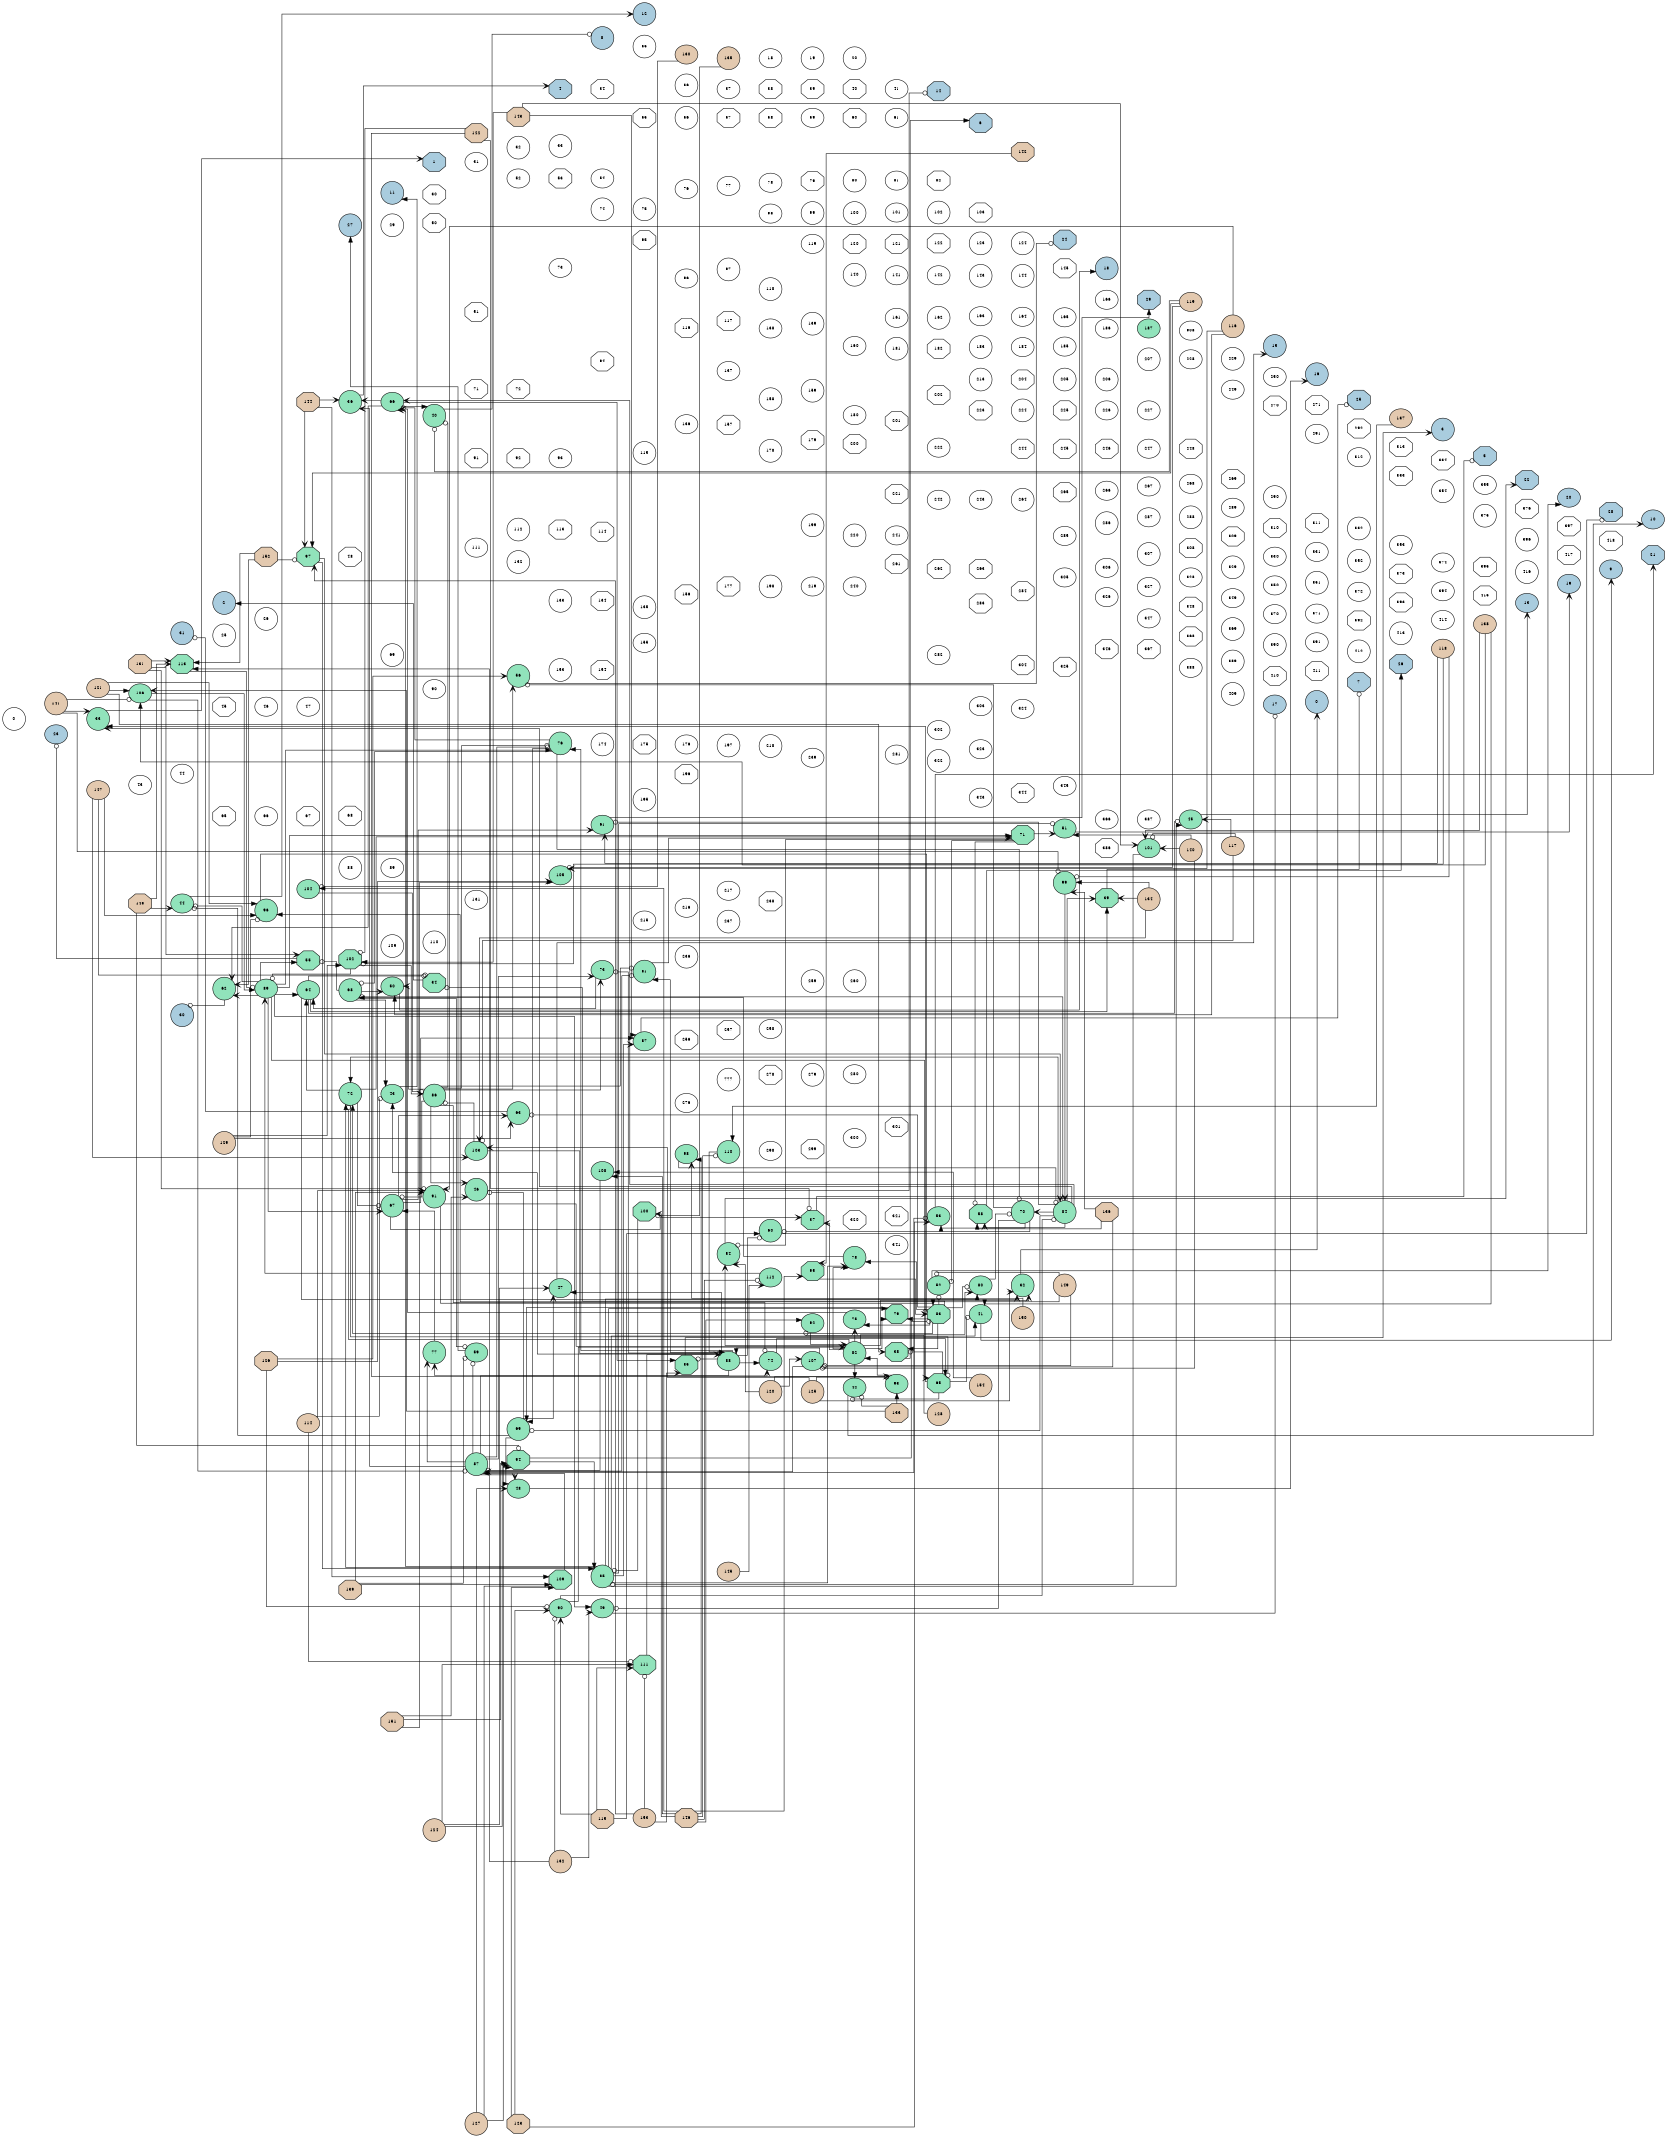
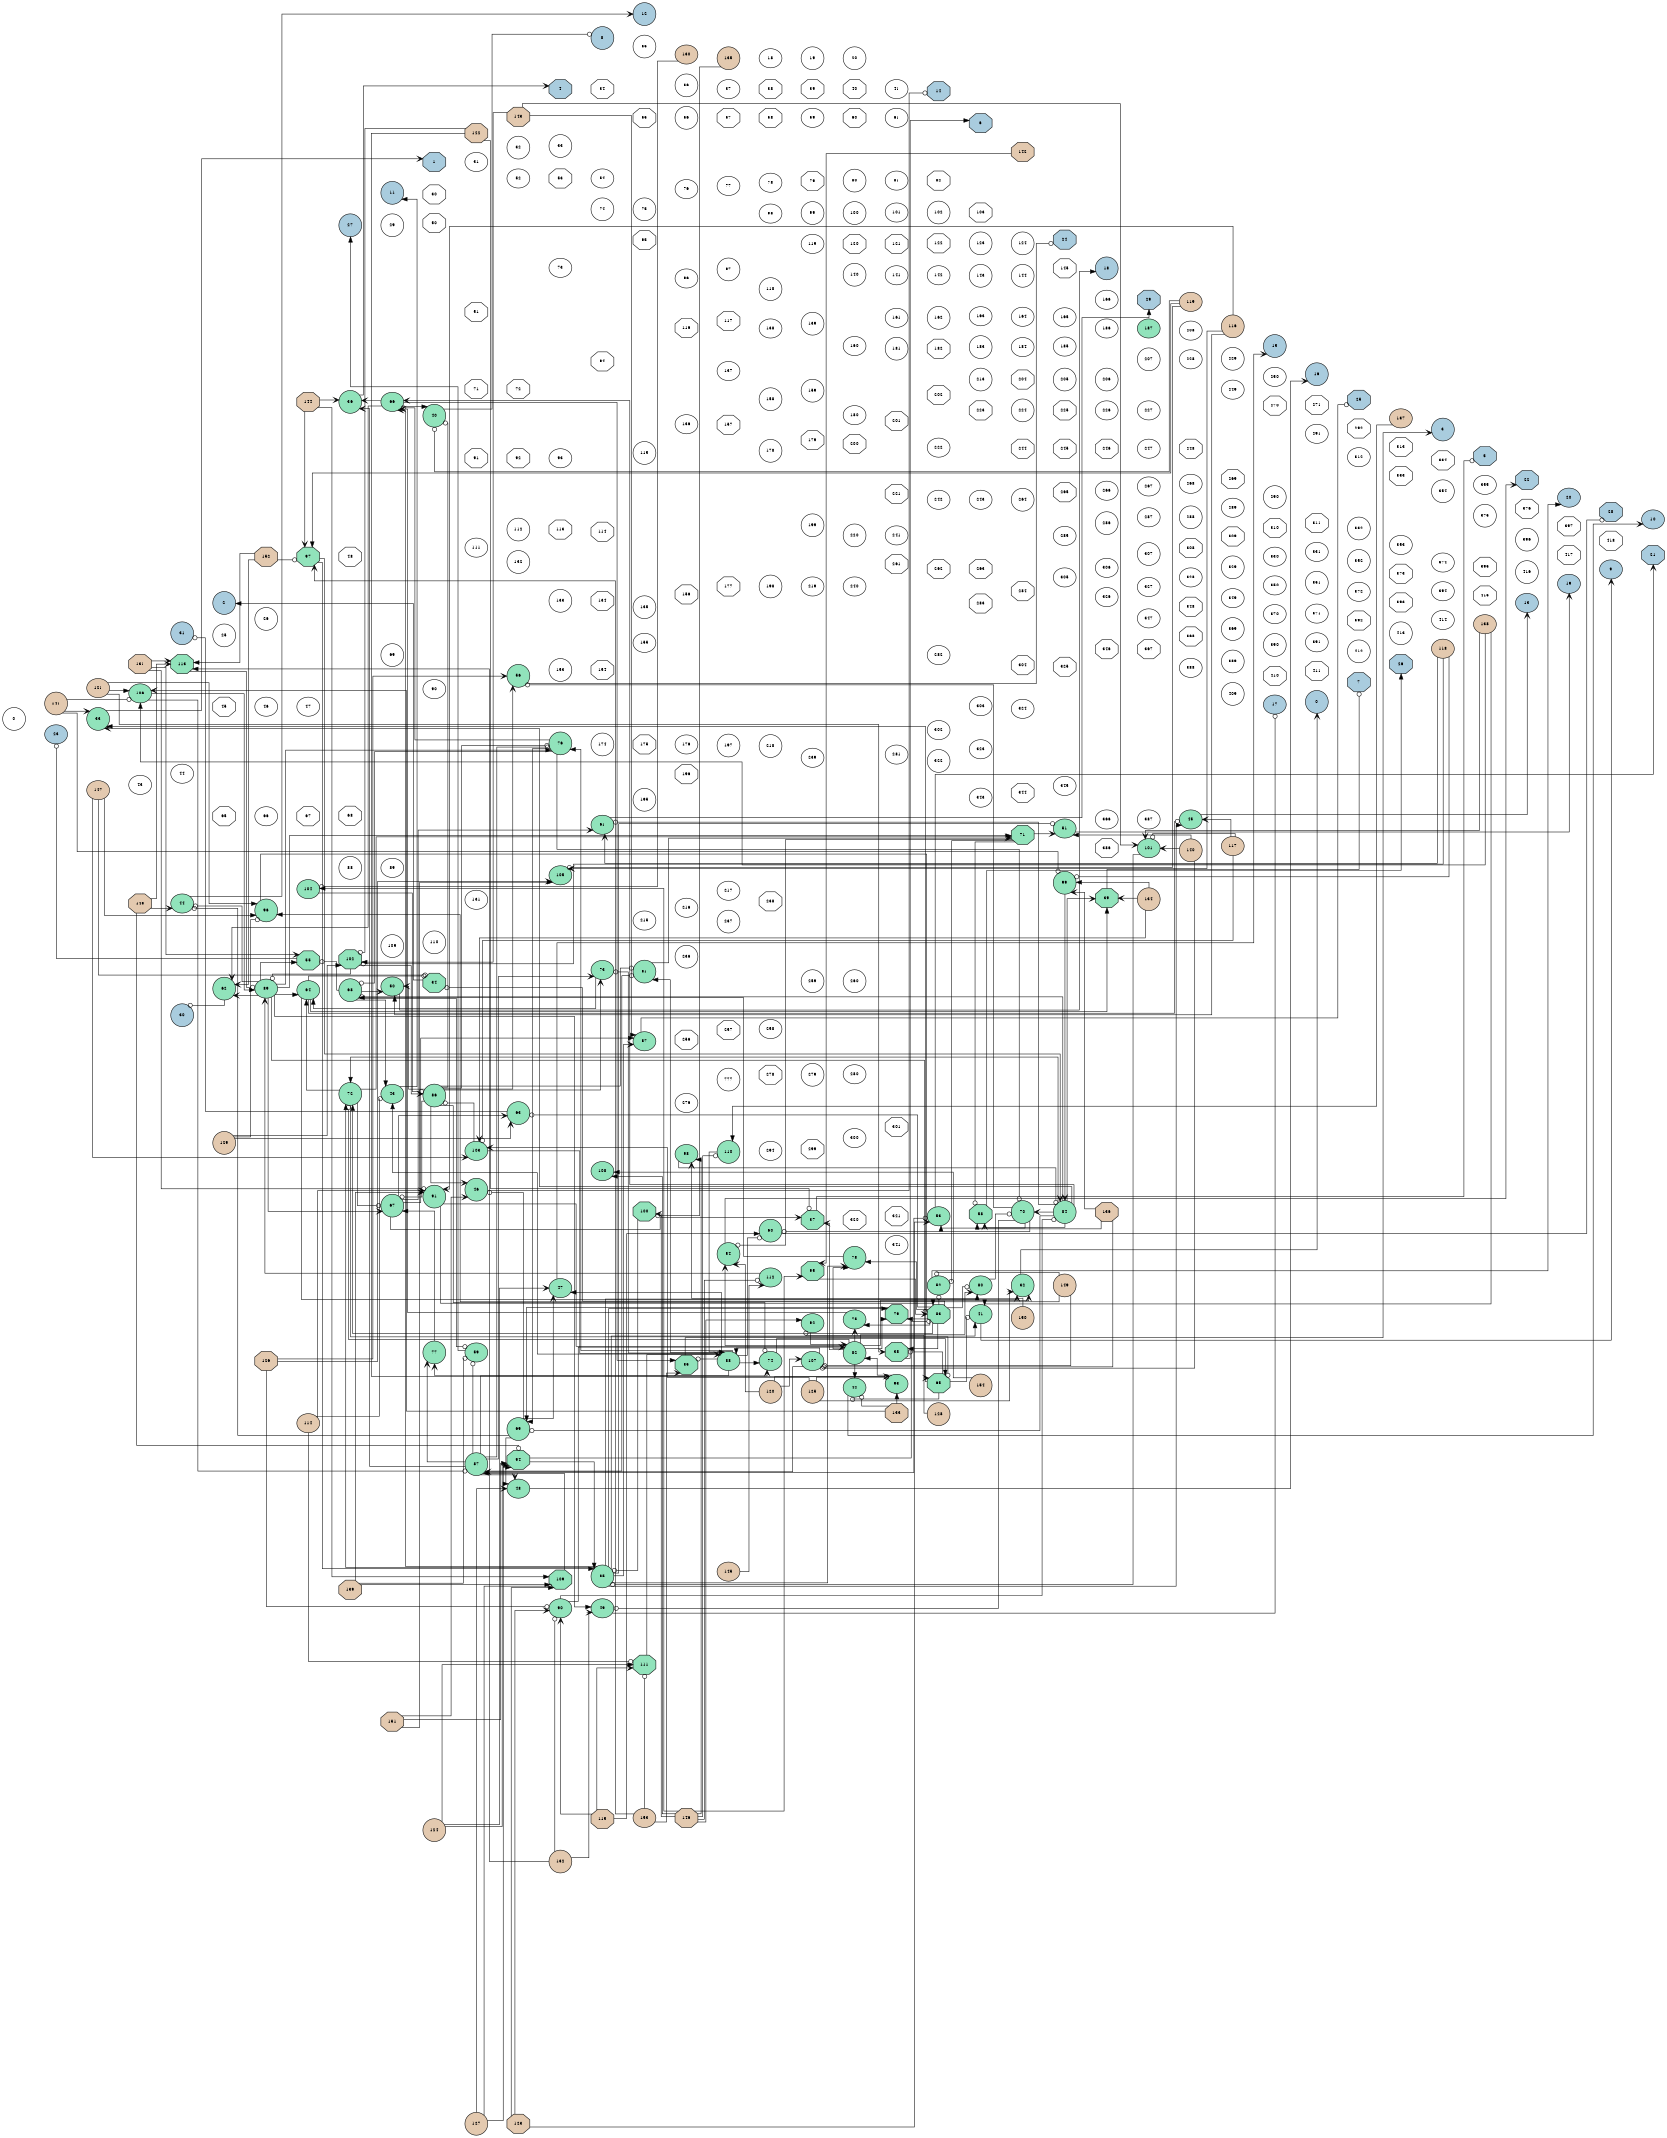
(1191, 331) -> (1191, 331)
(771, 1151) -> (771, 1151)
(600, 1380) -> none
